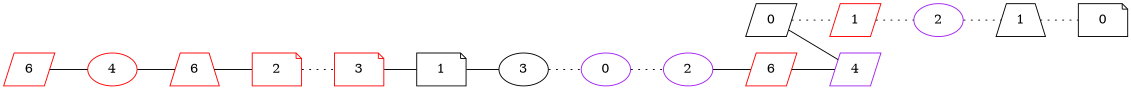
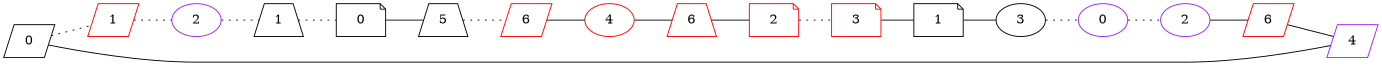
none -> (443, 20)
